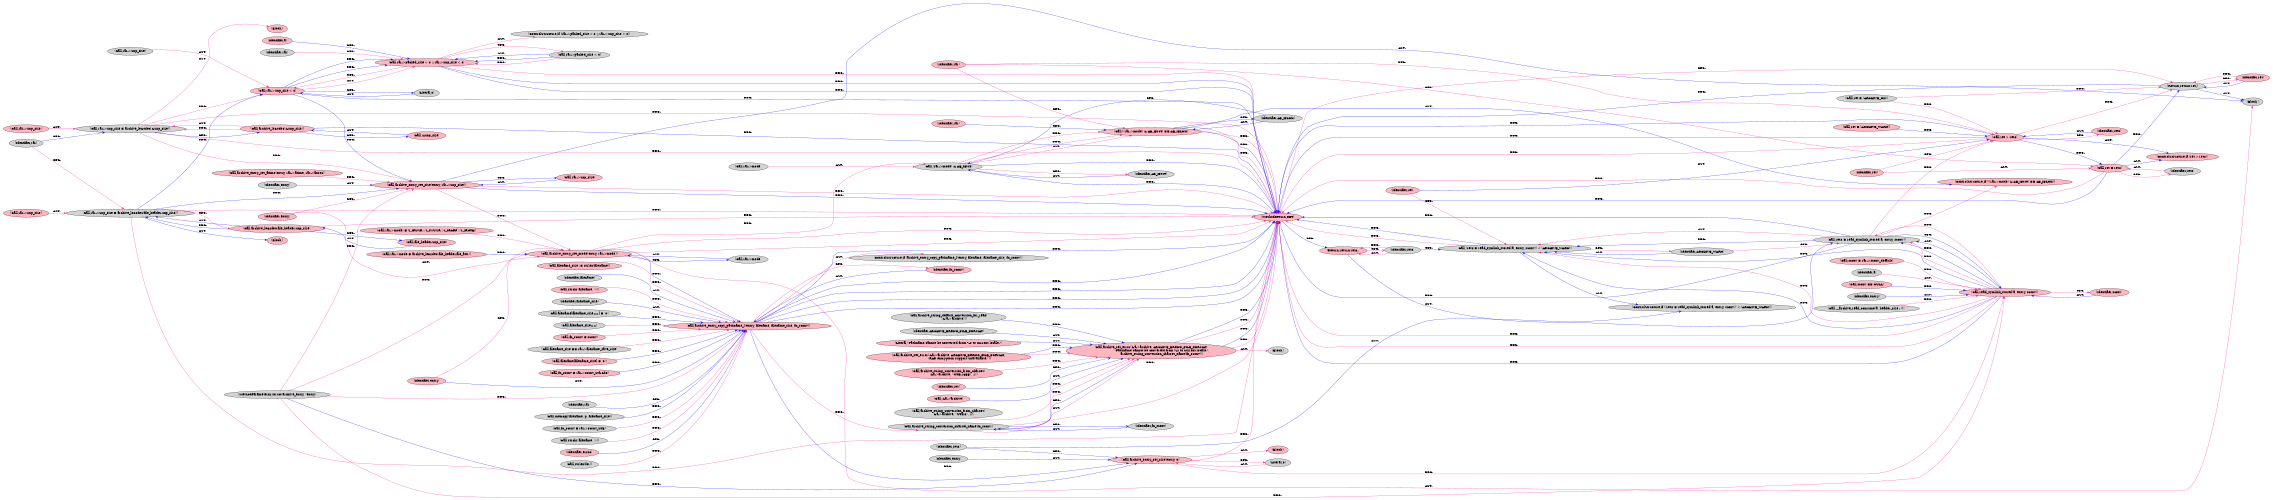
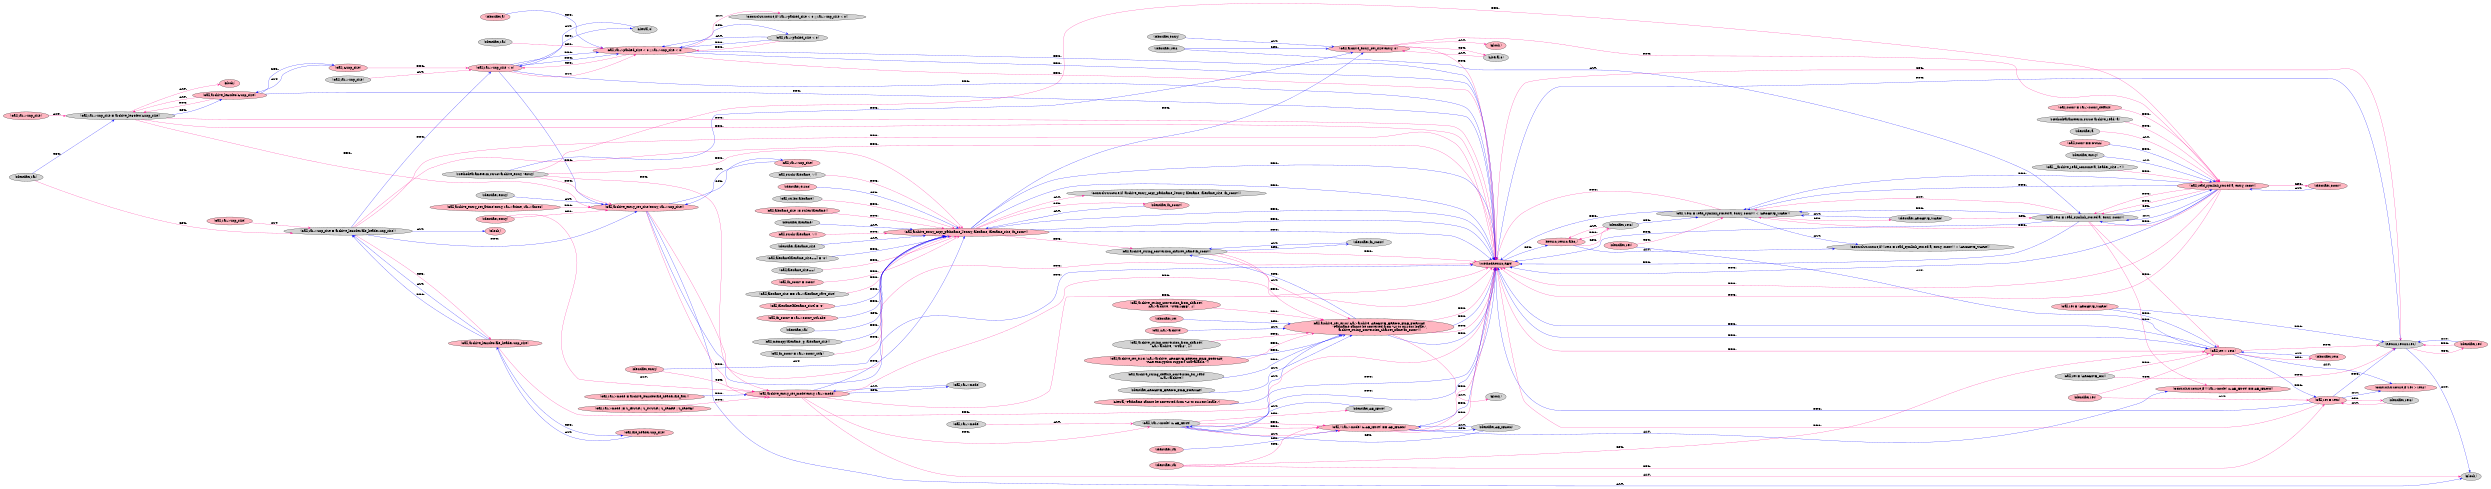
(500, 47) -> (730, 26)
(202, 109) -> (417, 68)
none -> (2085, 120)
(1343, 251) -> (1561, 242)
none -> (2249, 322)
(579, 464) -> (797, 199)
